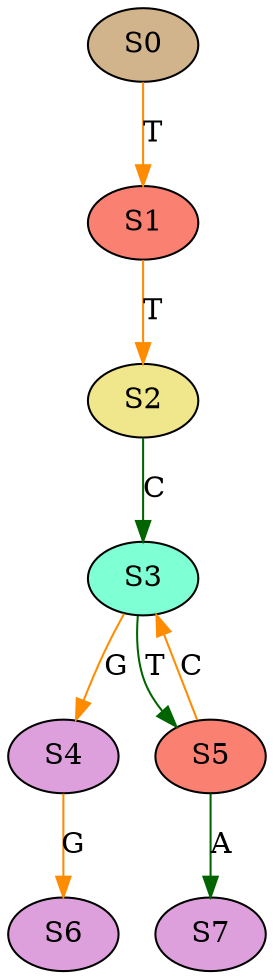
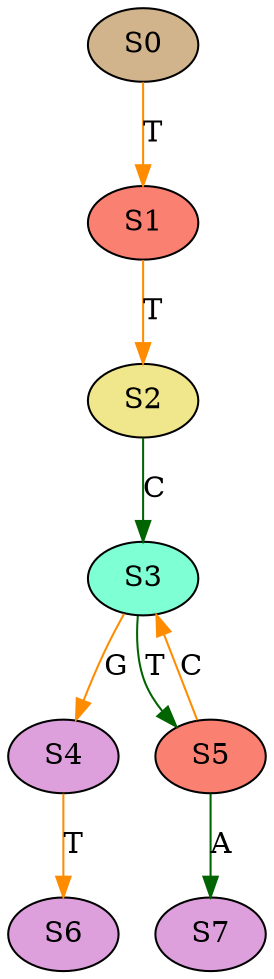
(74, 845) -> (74, 845)
